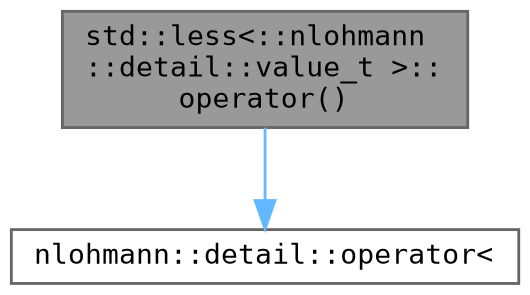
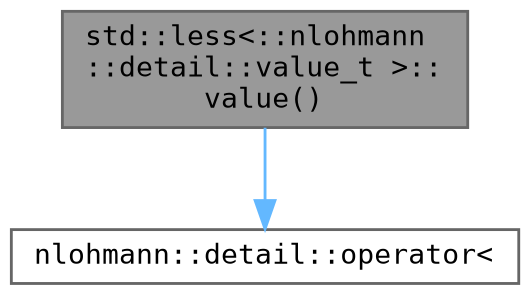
(265, 69) -> (265, 69)
